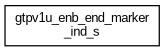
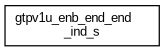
(82, 26) -> (82, 26)
